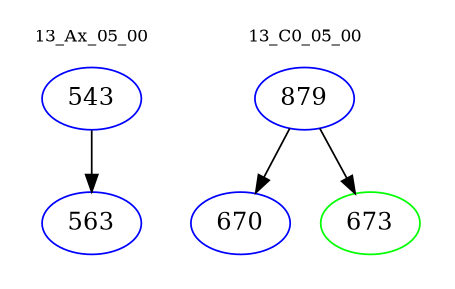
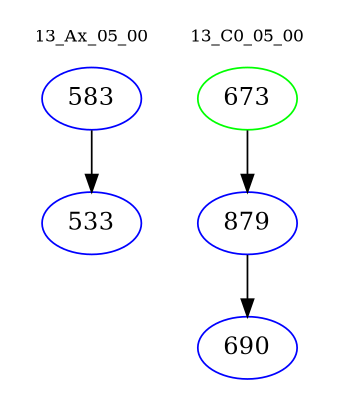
(92, 99) -> (92, 99)
(333, 153) -> (247, 152)
(92, 223) -> (92, 223)
(241, 223) -> (247, 348)
